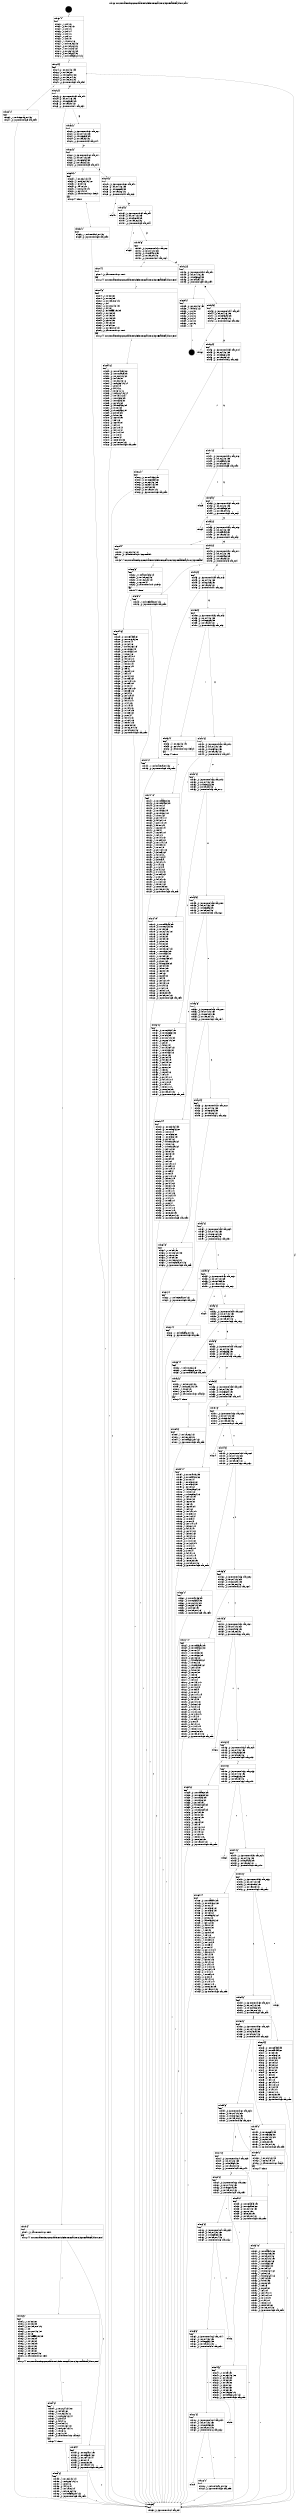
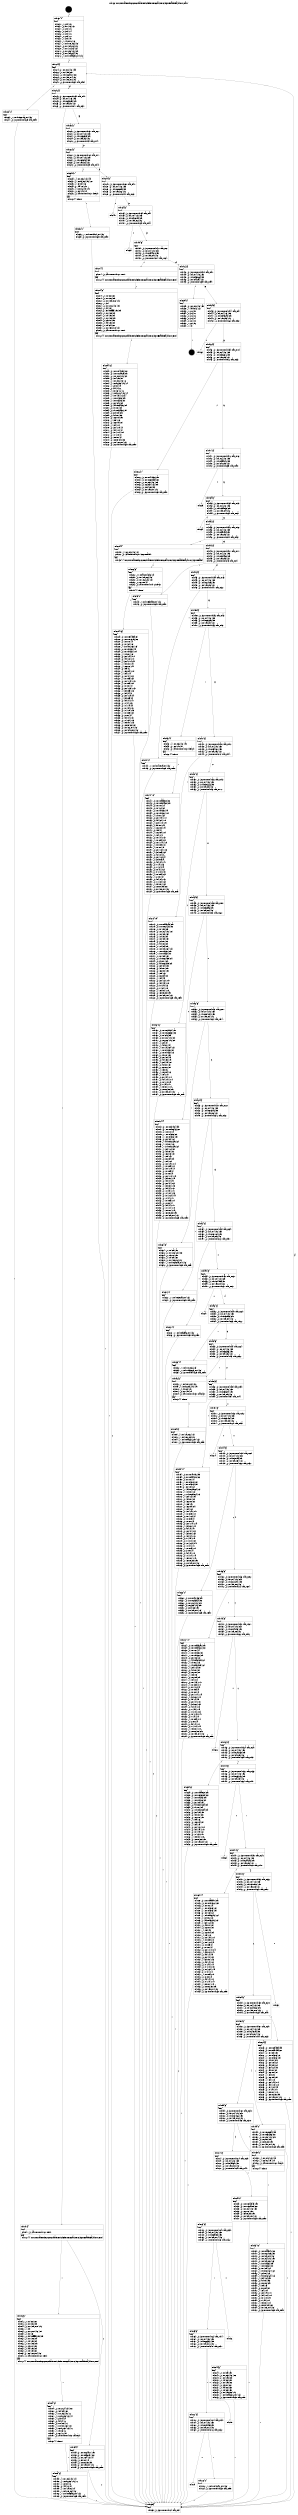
none -> (213, 1169)
(230, 2185) -> none
